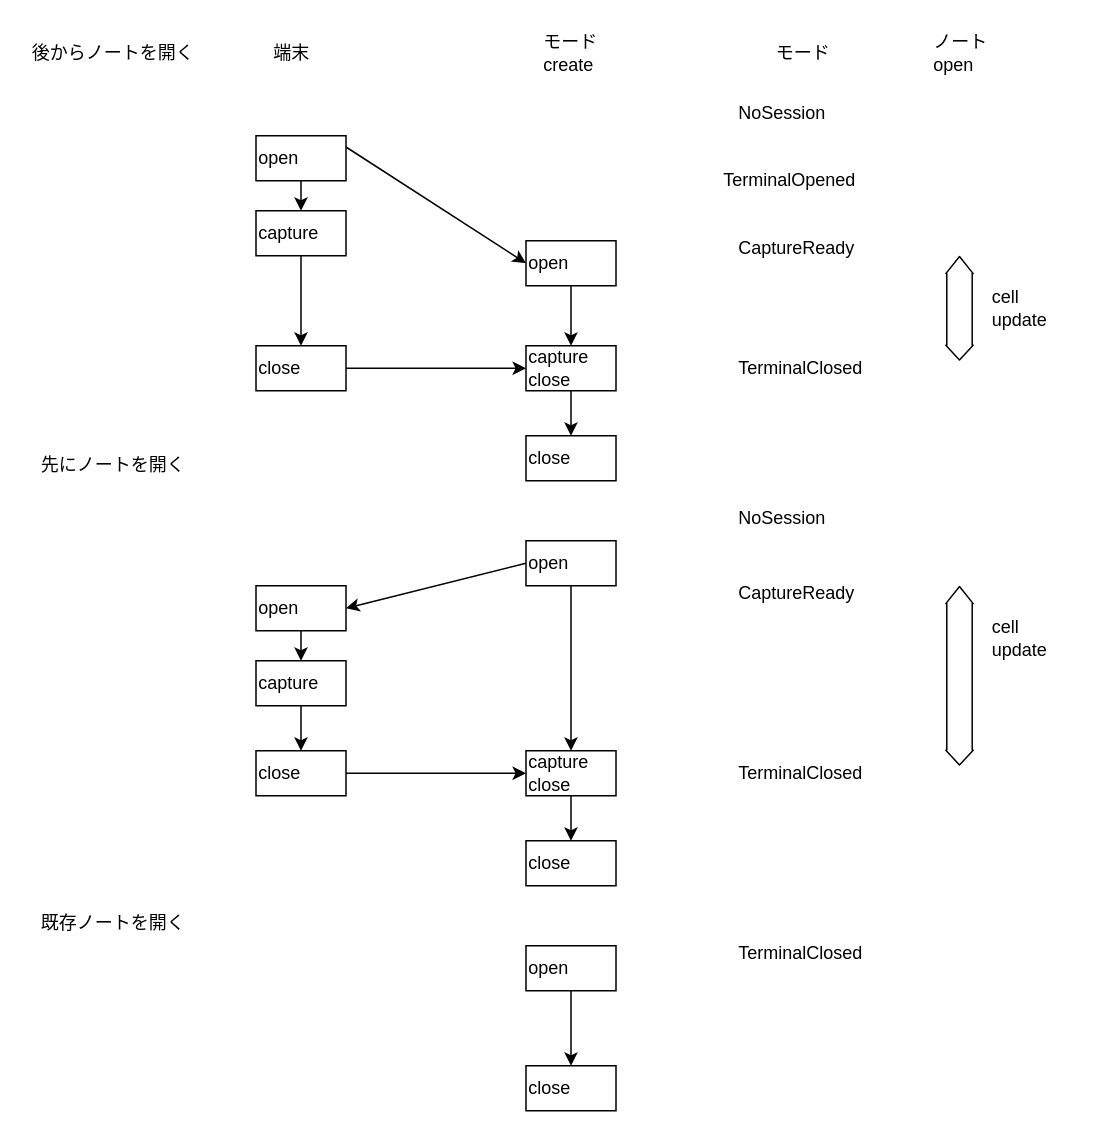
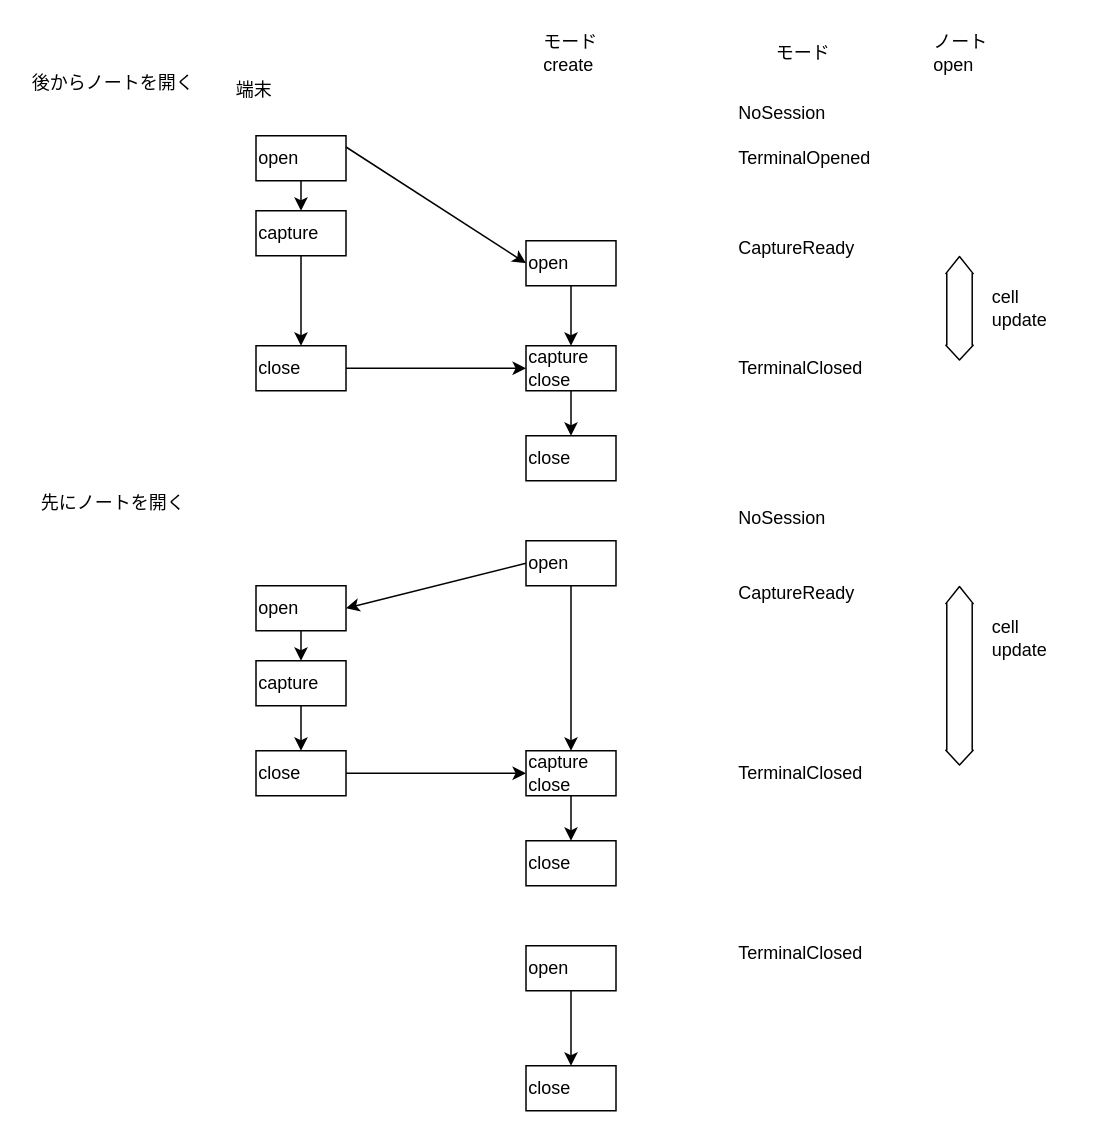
(113, 53) -> (113, 83)
(338, 53) -> (301, 91)
(803, 181) -> (818, 158)
(113, 466) -> (113, 503)
(113, 923) -> none
